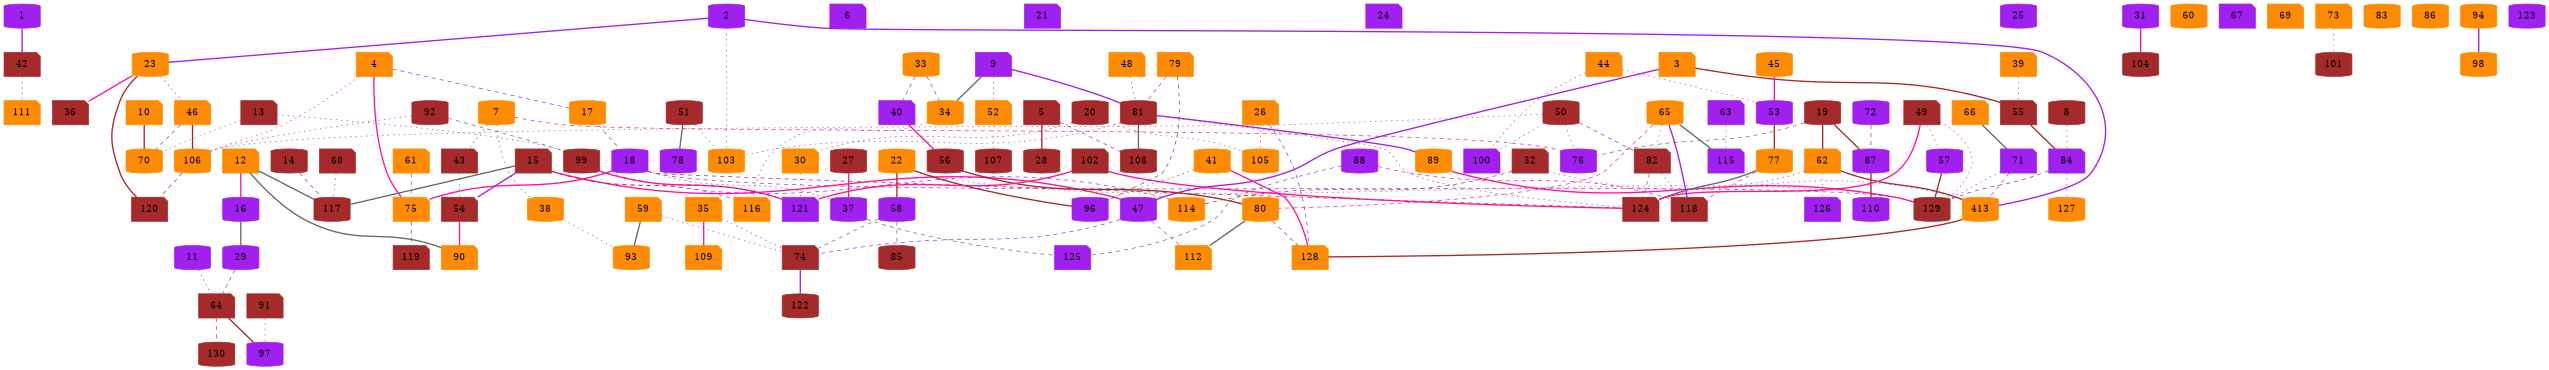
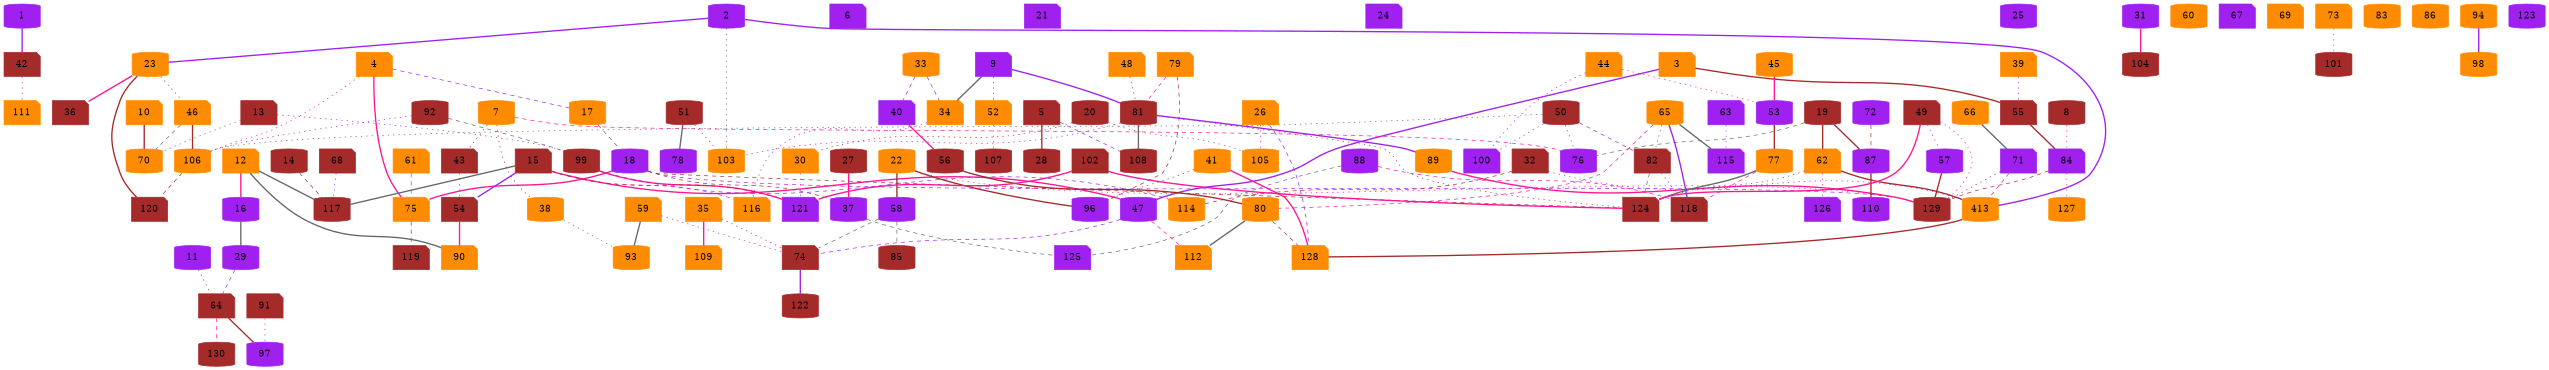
(945, 113) -> (945, 113)
(1970, 113) -> (1970, 113)
(739, 185) -> (739, 185)
